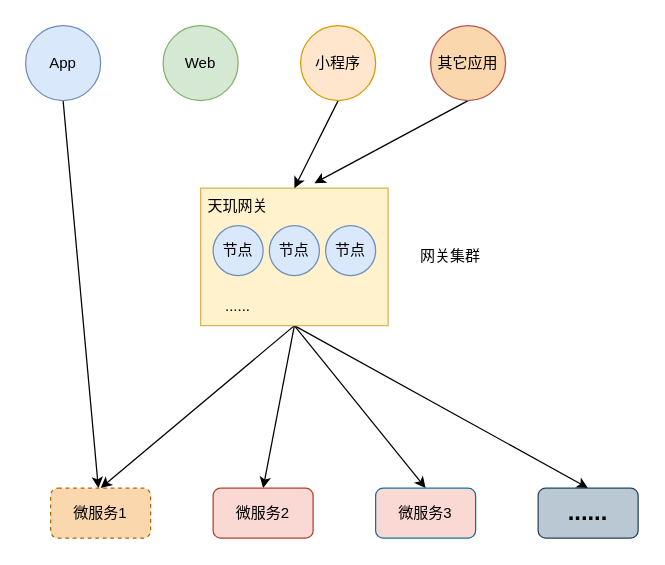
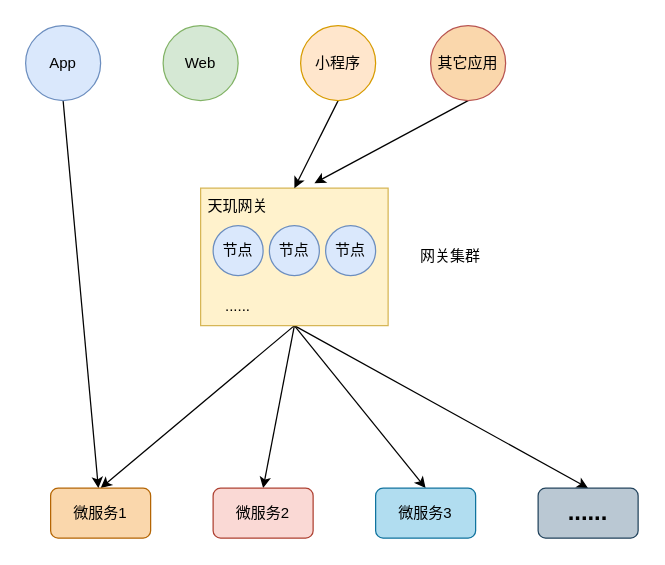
(101, 513) -> (101, 513)
(426, 513) -> (426, 513)
